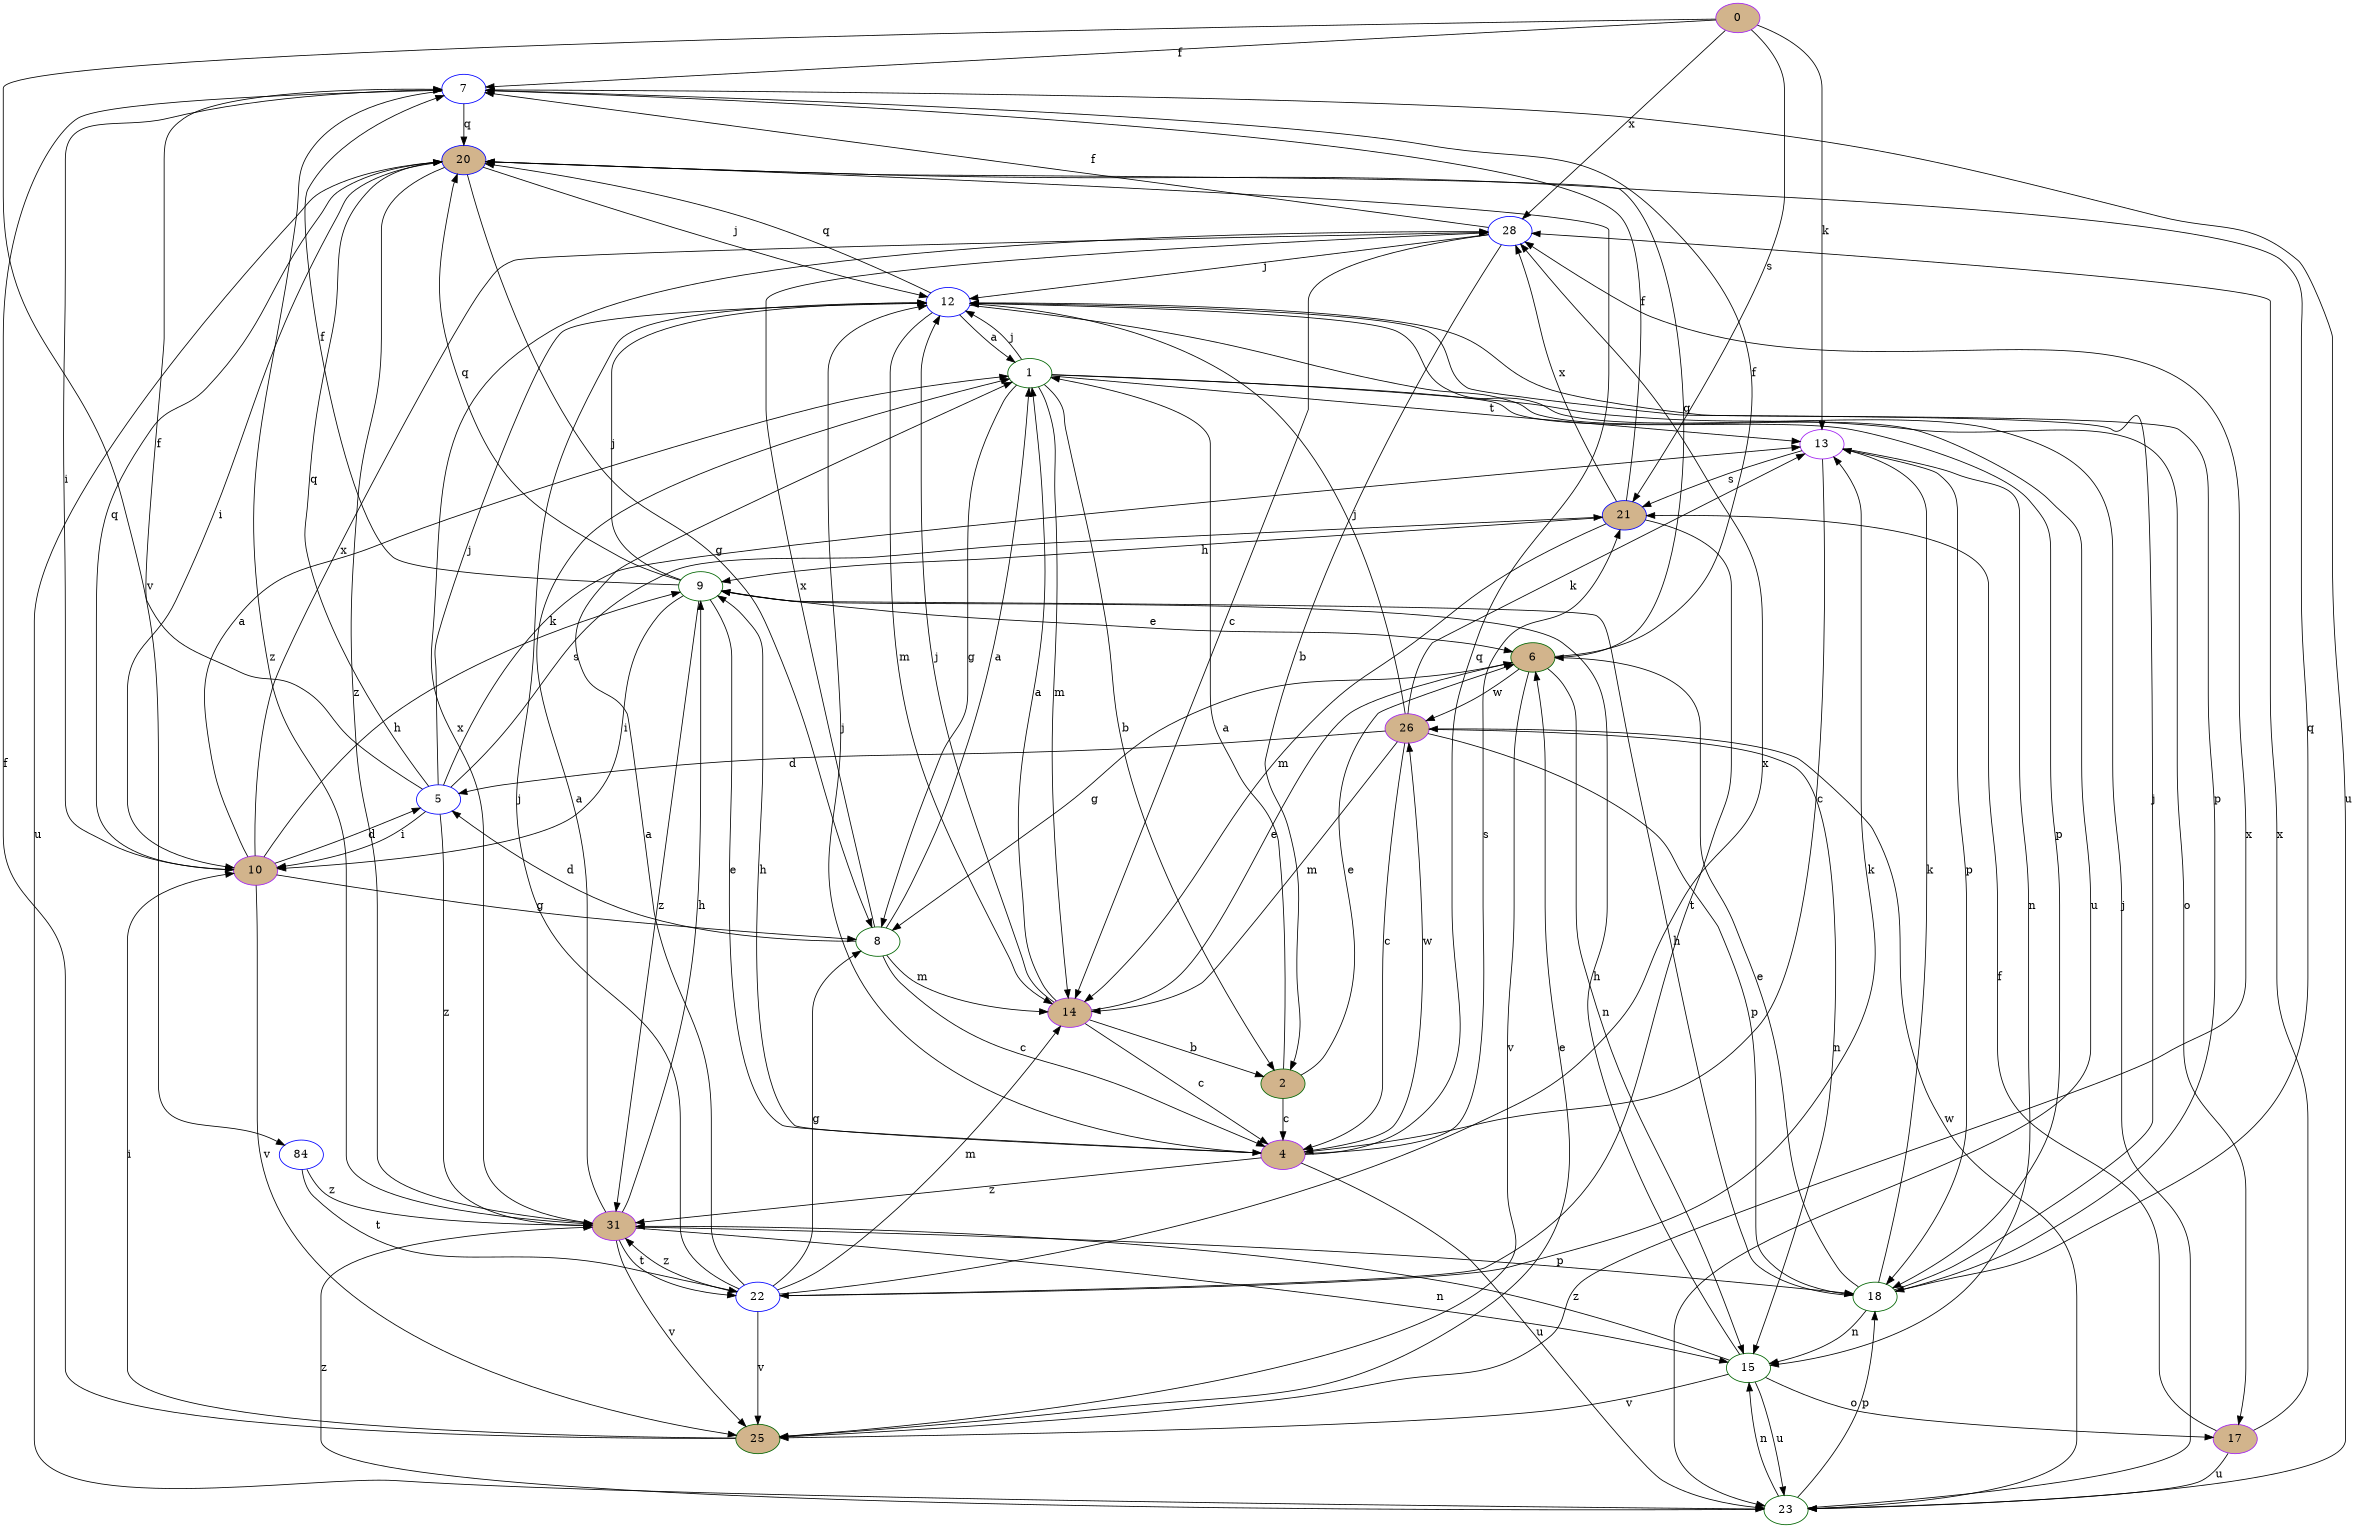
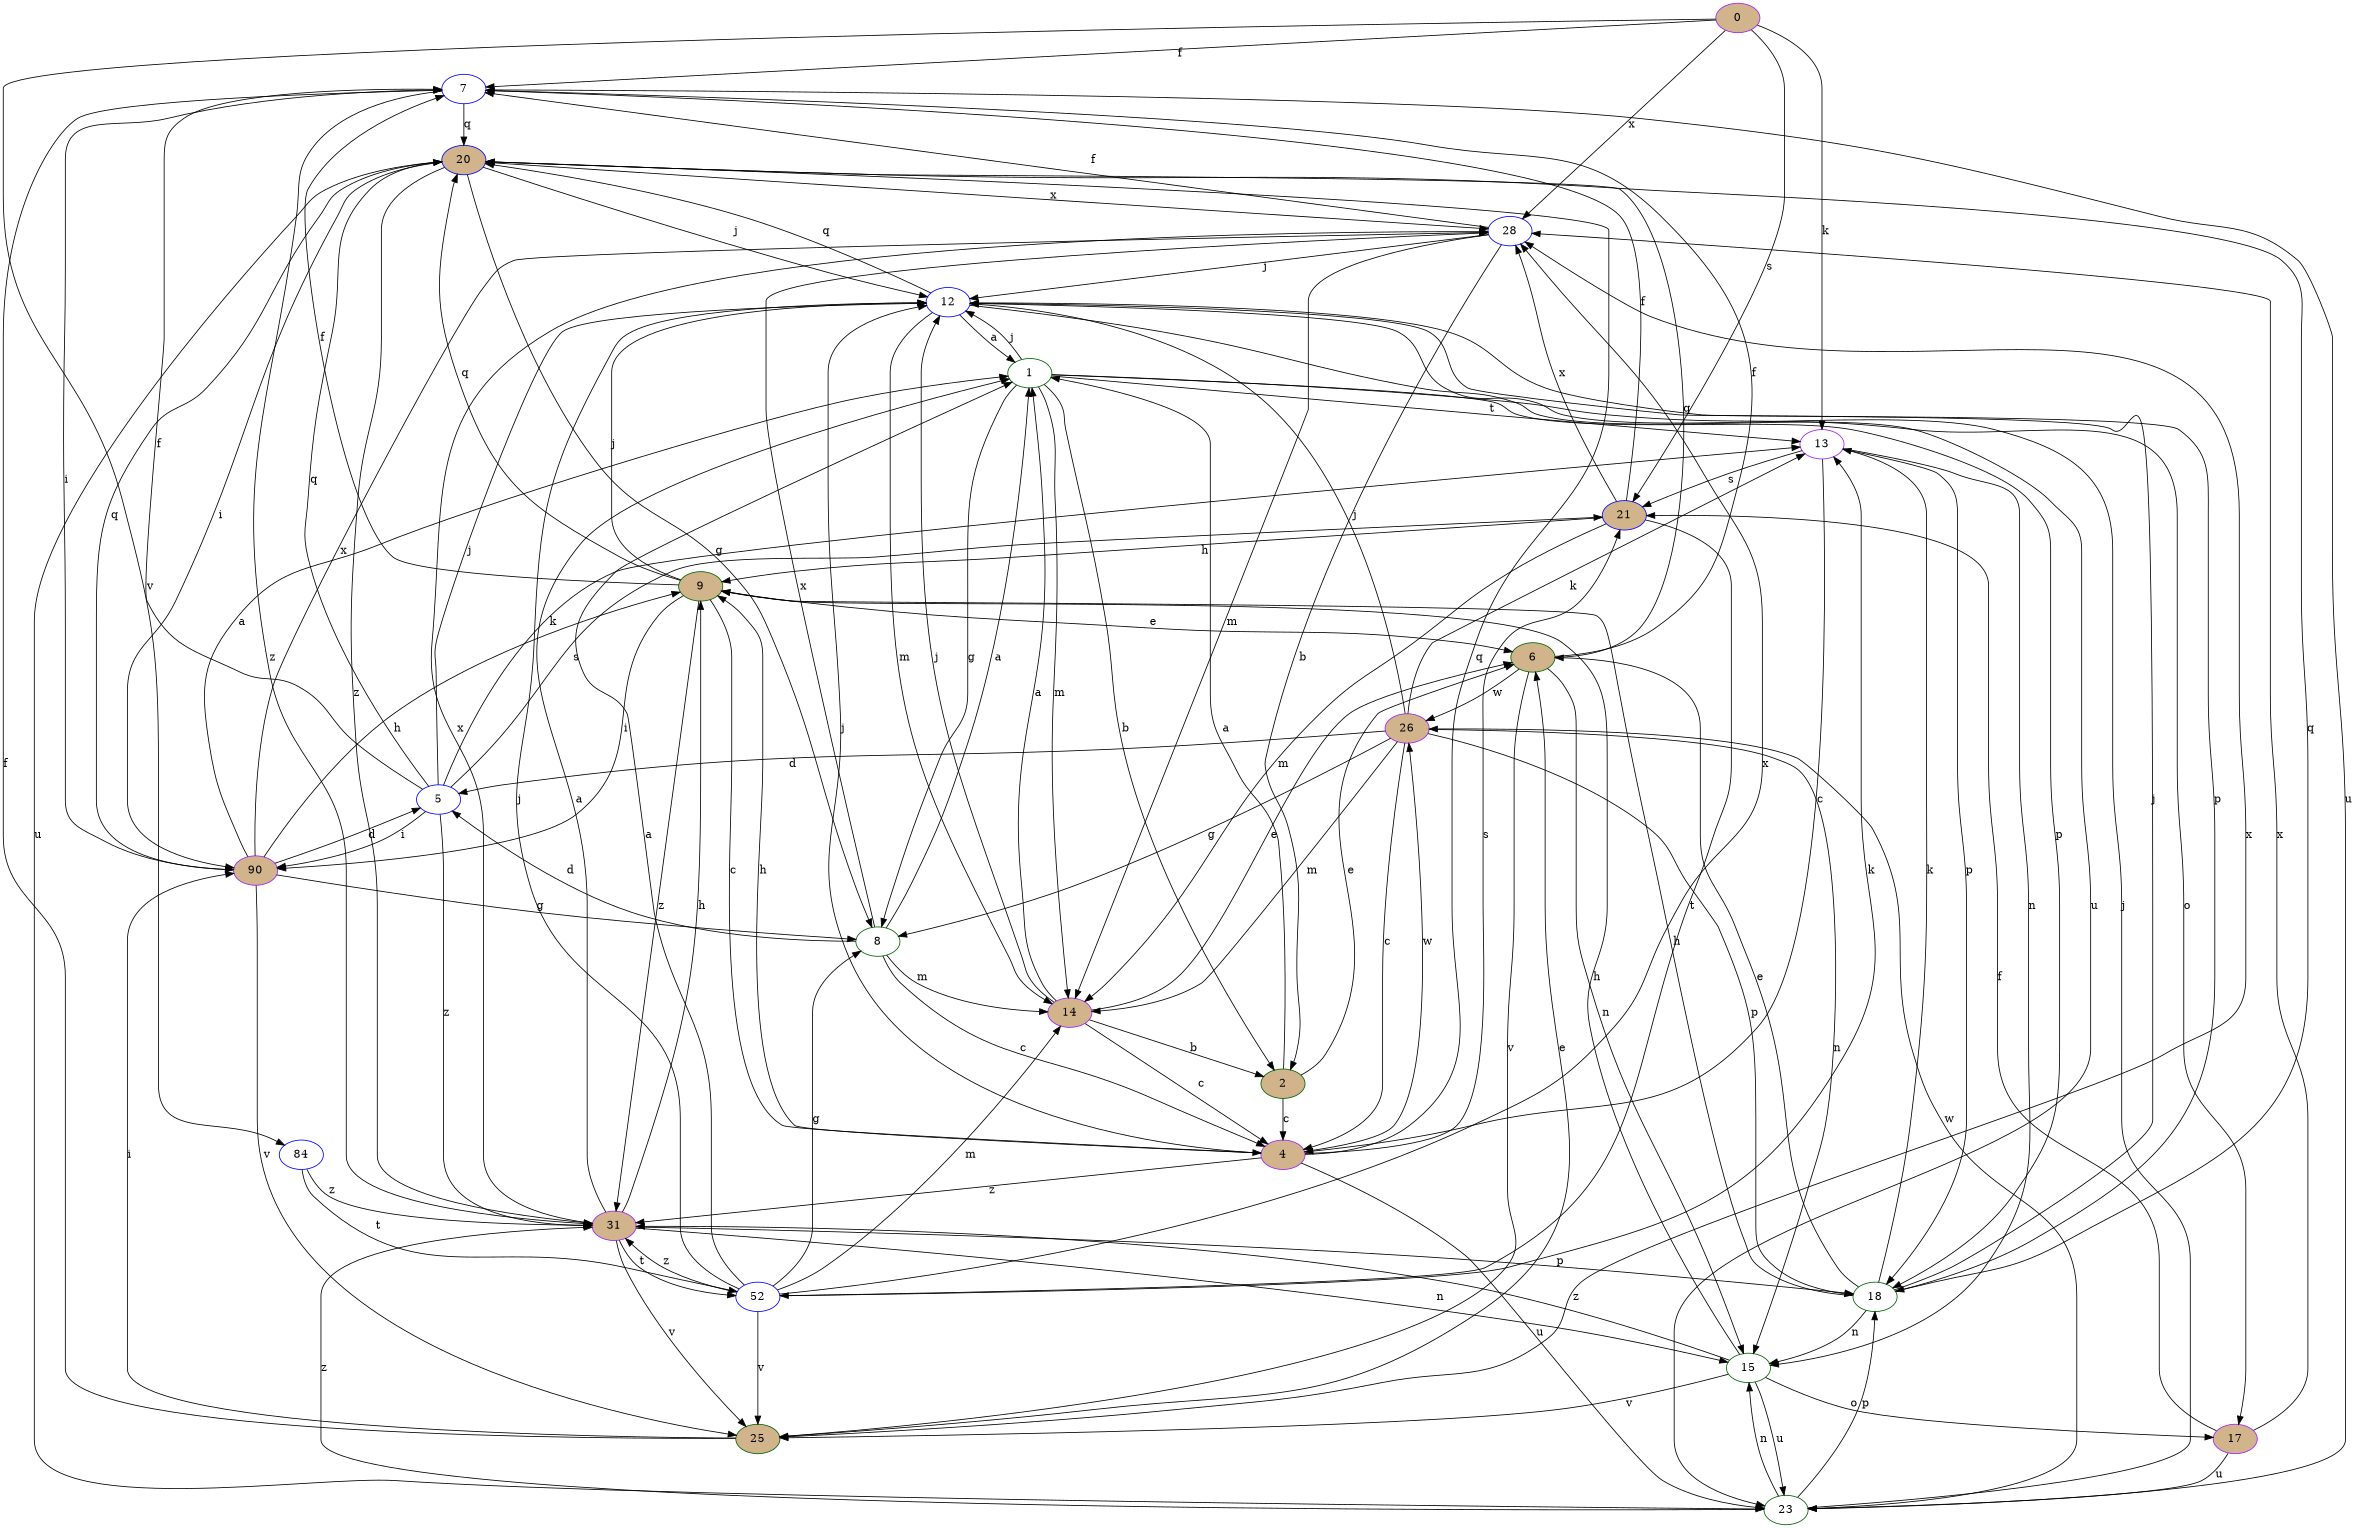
none -> (983, 195)
(701, 586) -> (701, 586)
(1232, 622) -> (1232, 622)
(1176, 722) -> (1167, 848)
(256, 871) -> (256, 871)
(733, 871) -> (733, 871)
(758, 1297) -> (758, 1297)
